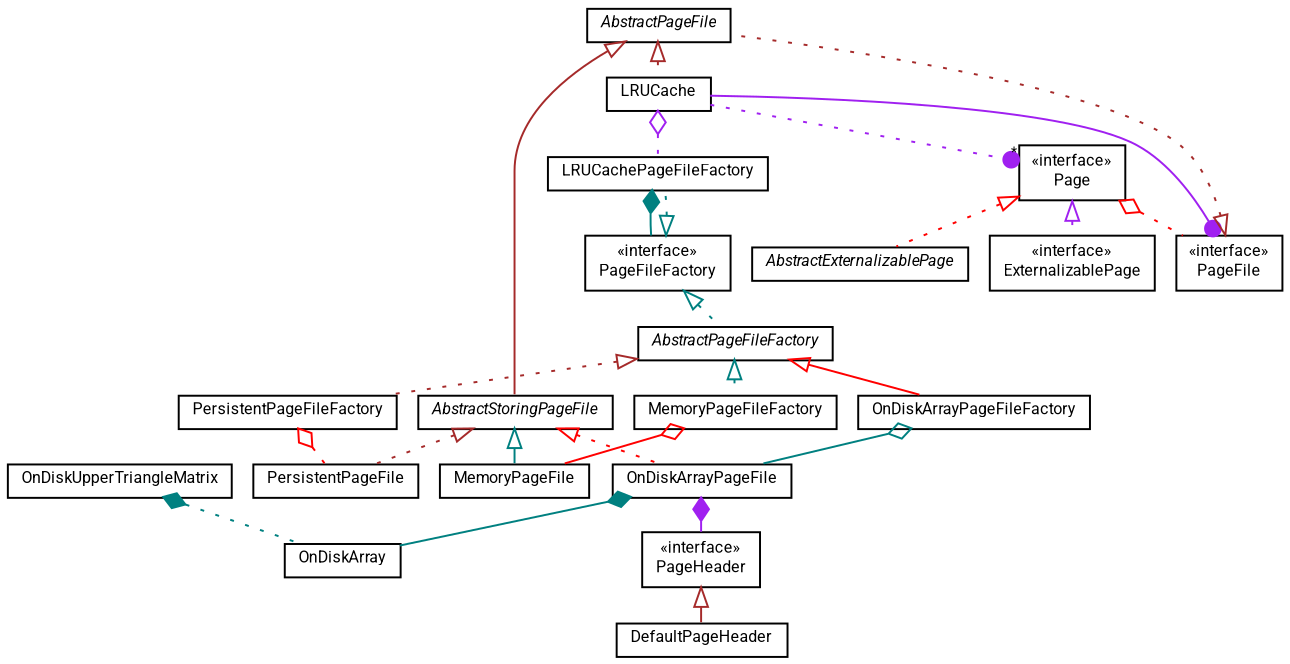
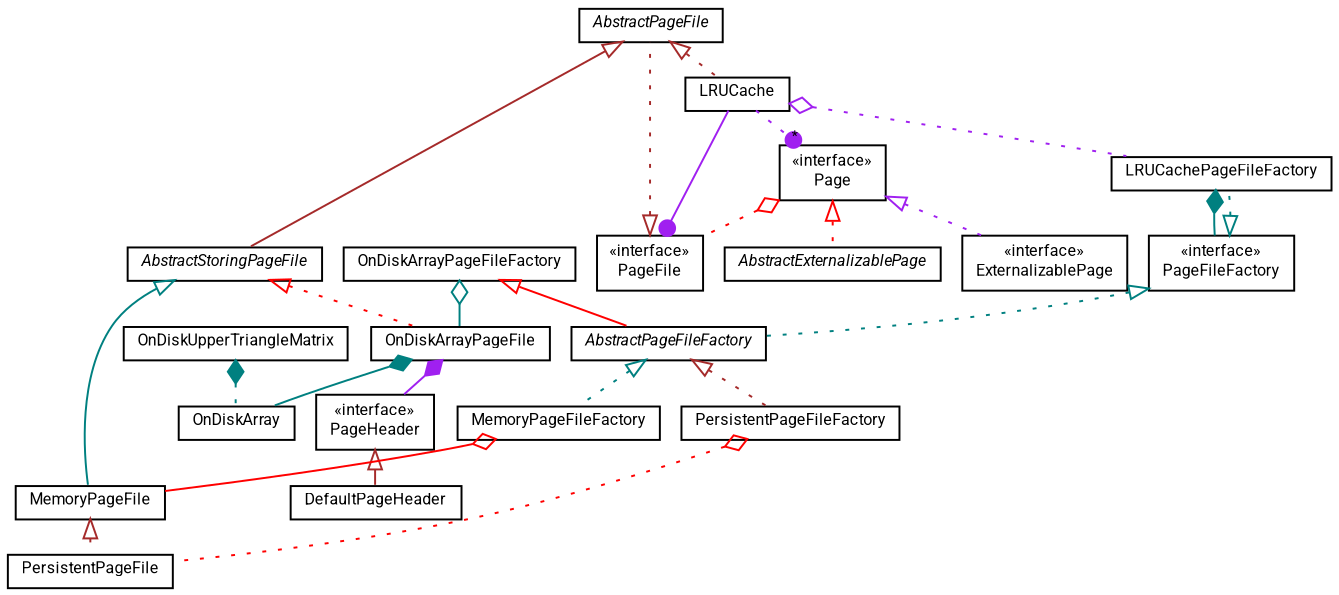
(864, 380) -> (573, 306)
(416, 449) -> (90, 546)
